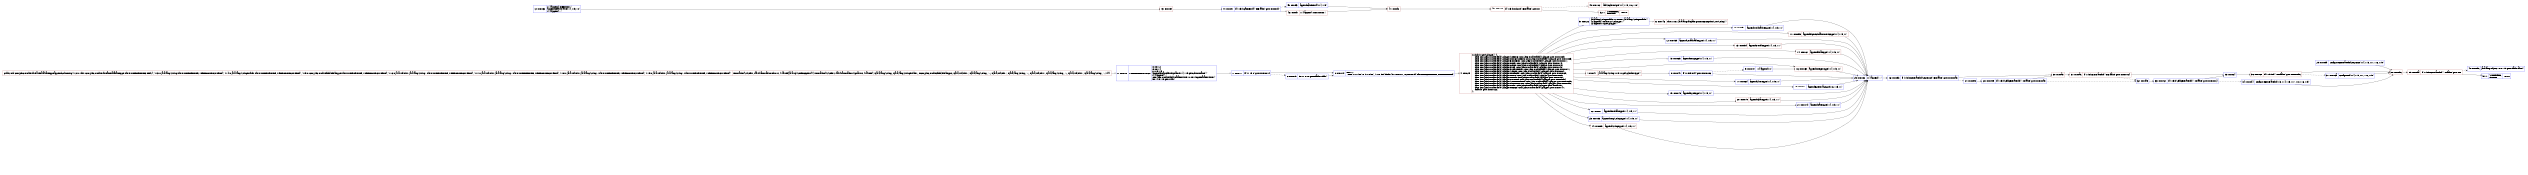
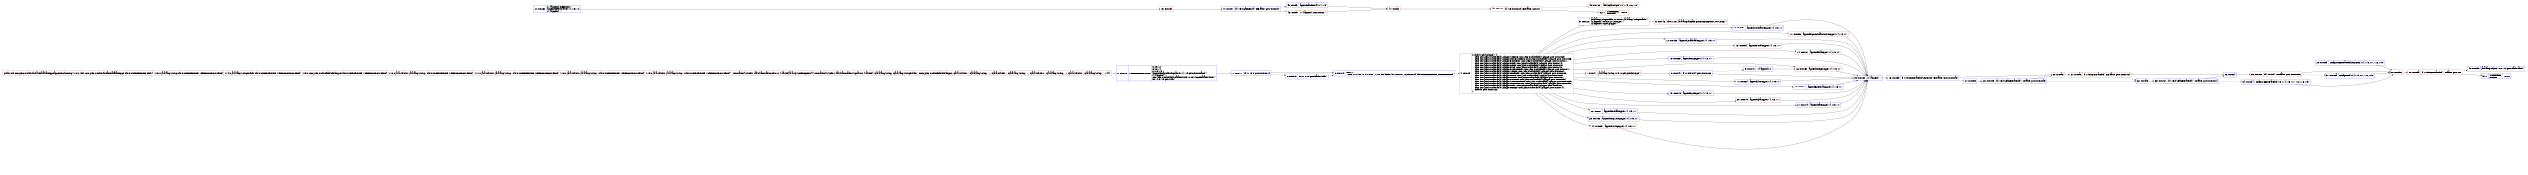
(1825, 87) -> (1825, 87)
